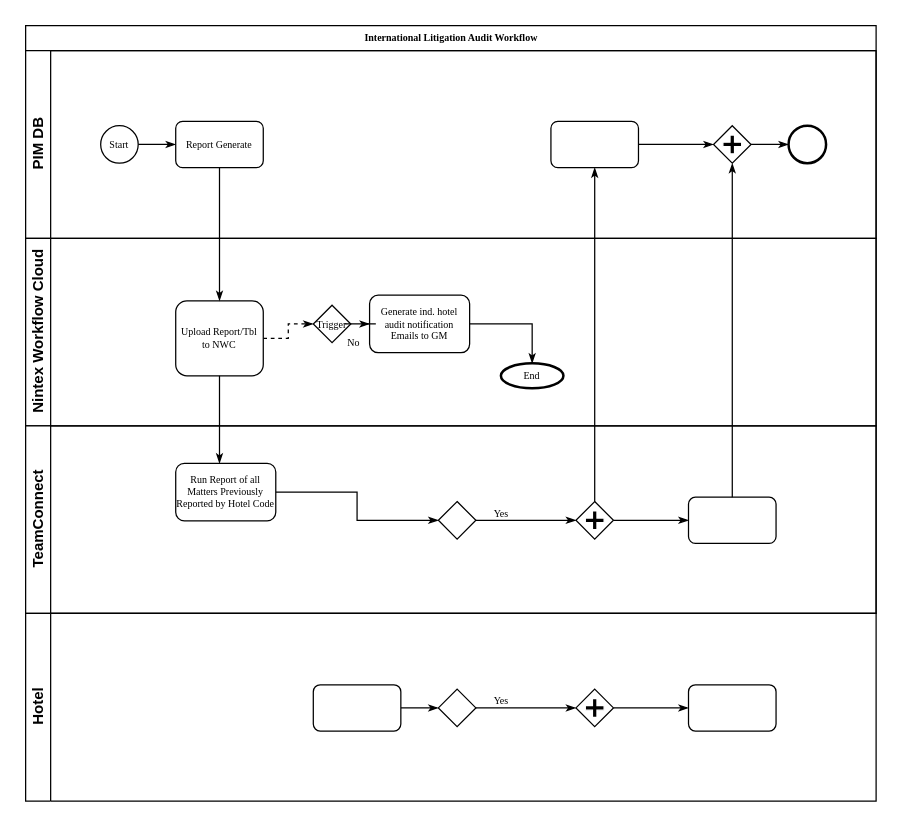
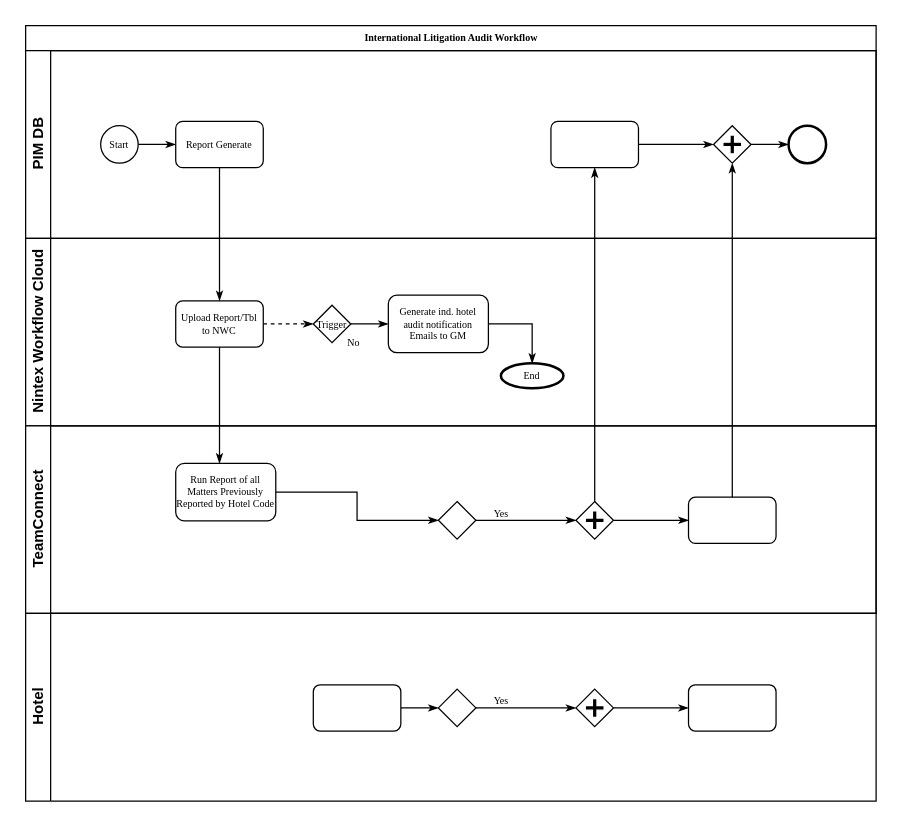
(419, 324) -> (438, 324)
(219, 338) -> (219, 324)
